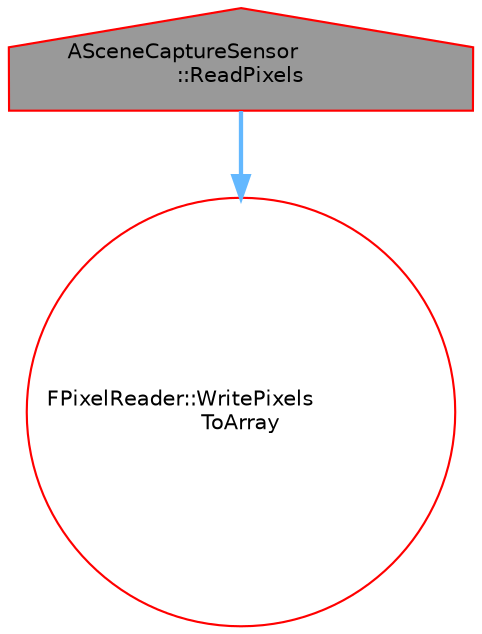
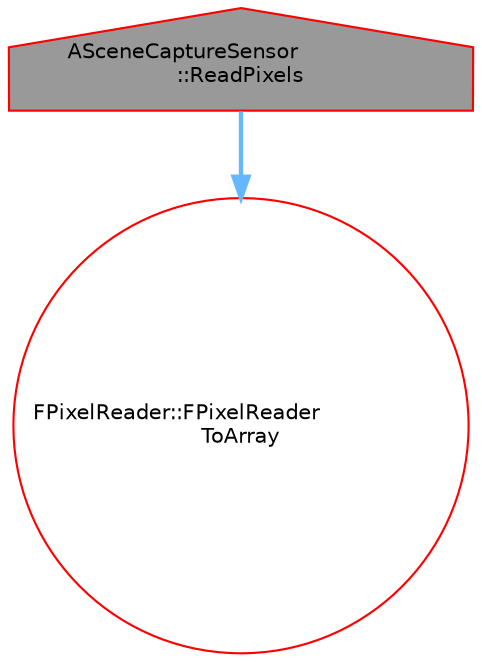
(241, 412) -> (241, 426)
